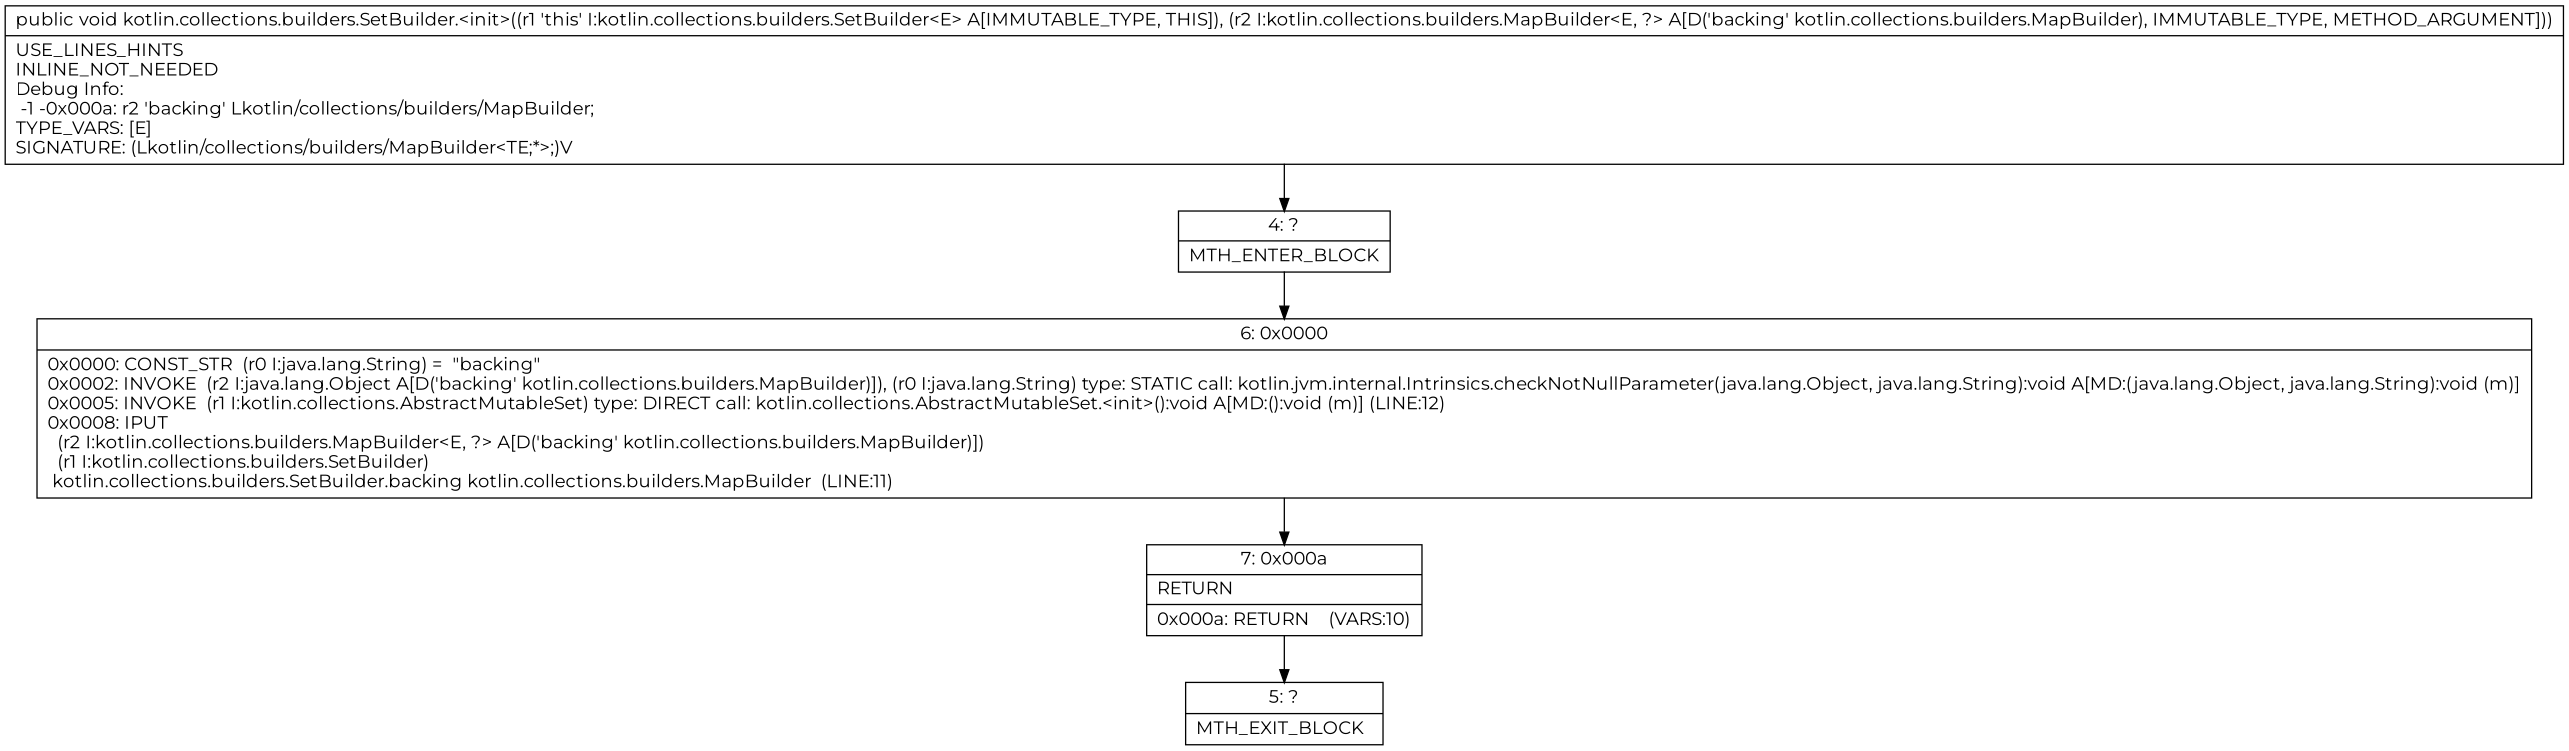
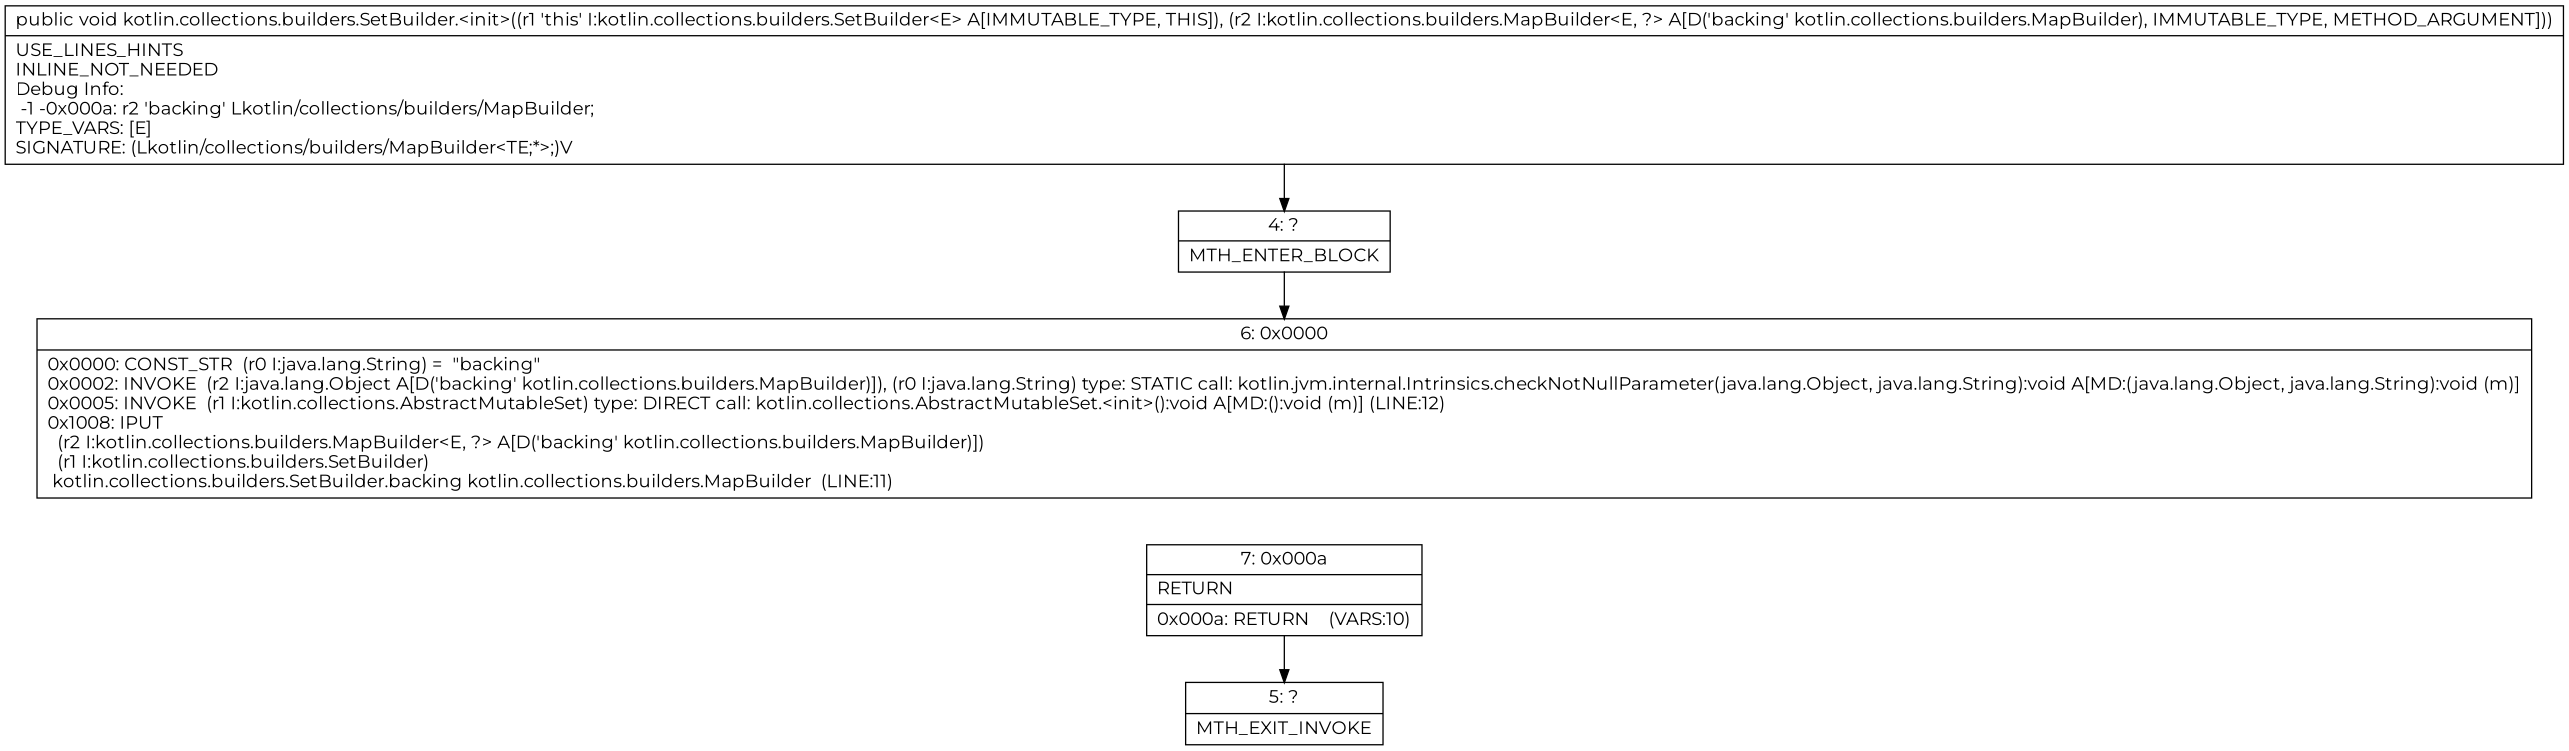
(113, 423) -> (110, 423)
(1284, 515) -> none
(1280, 729) -> (1284, 729)
